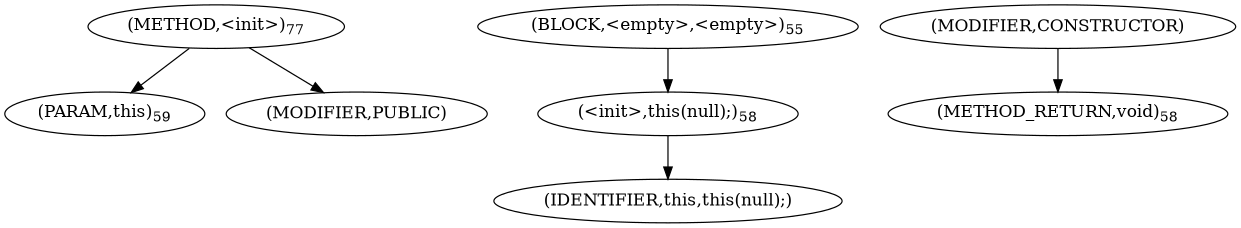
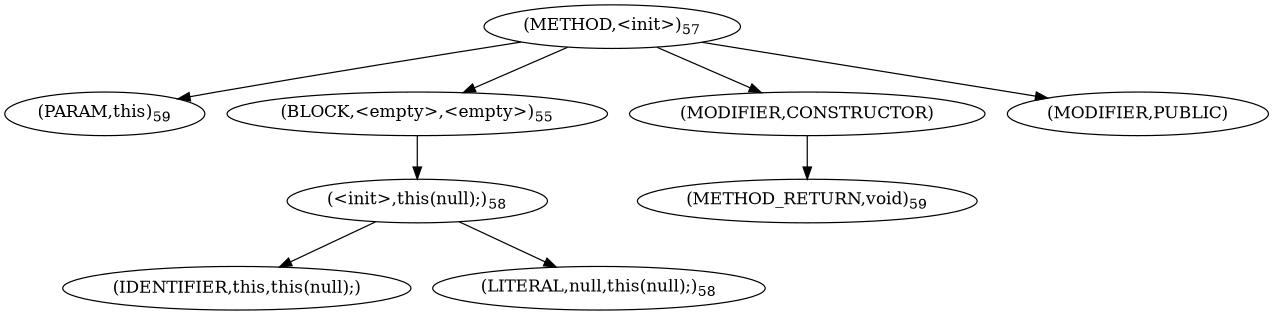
(296, 25) -> (692, 25)
none -> (521, 68)
none -> (703, 68)
(1169, 112) -> (919, 199)
none -> (599, 288)
